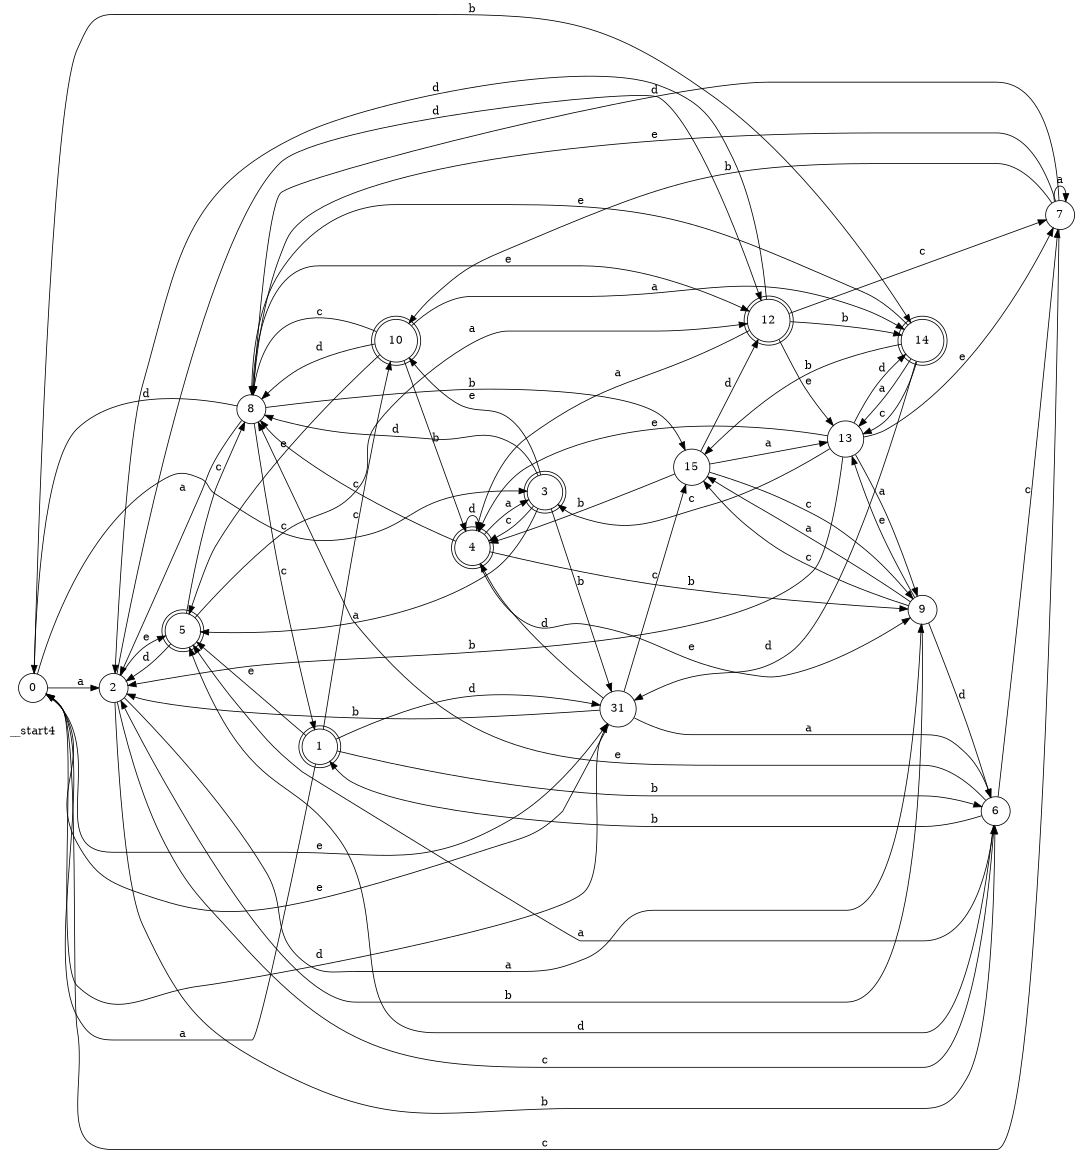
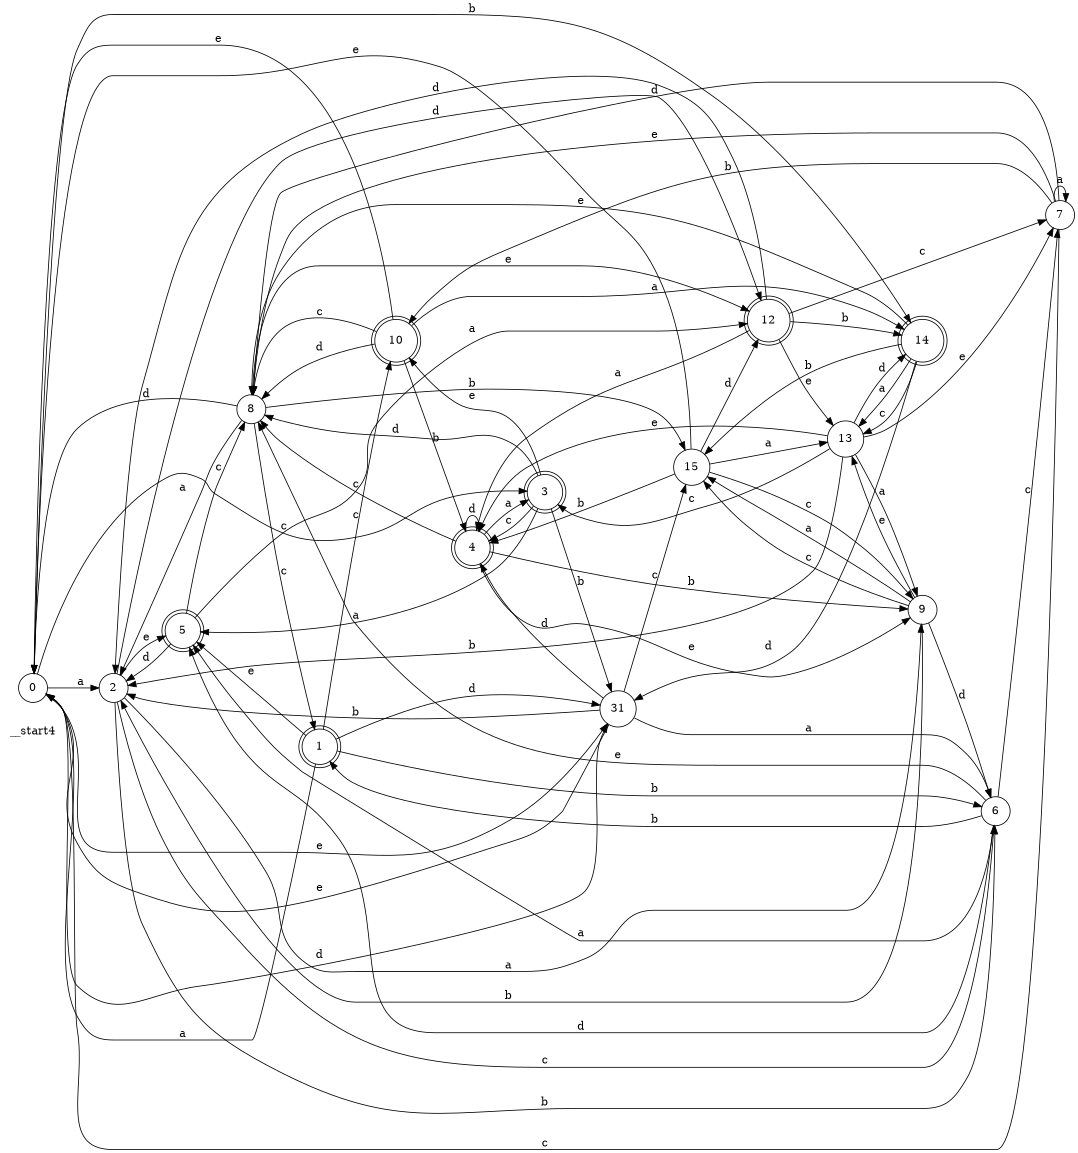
none -> (218, 76)
(271, 470) -> (101, 46)
